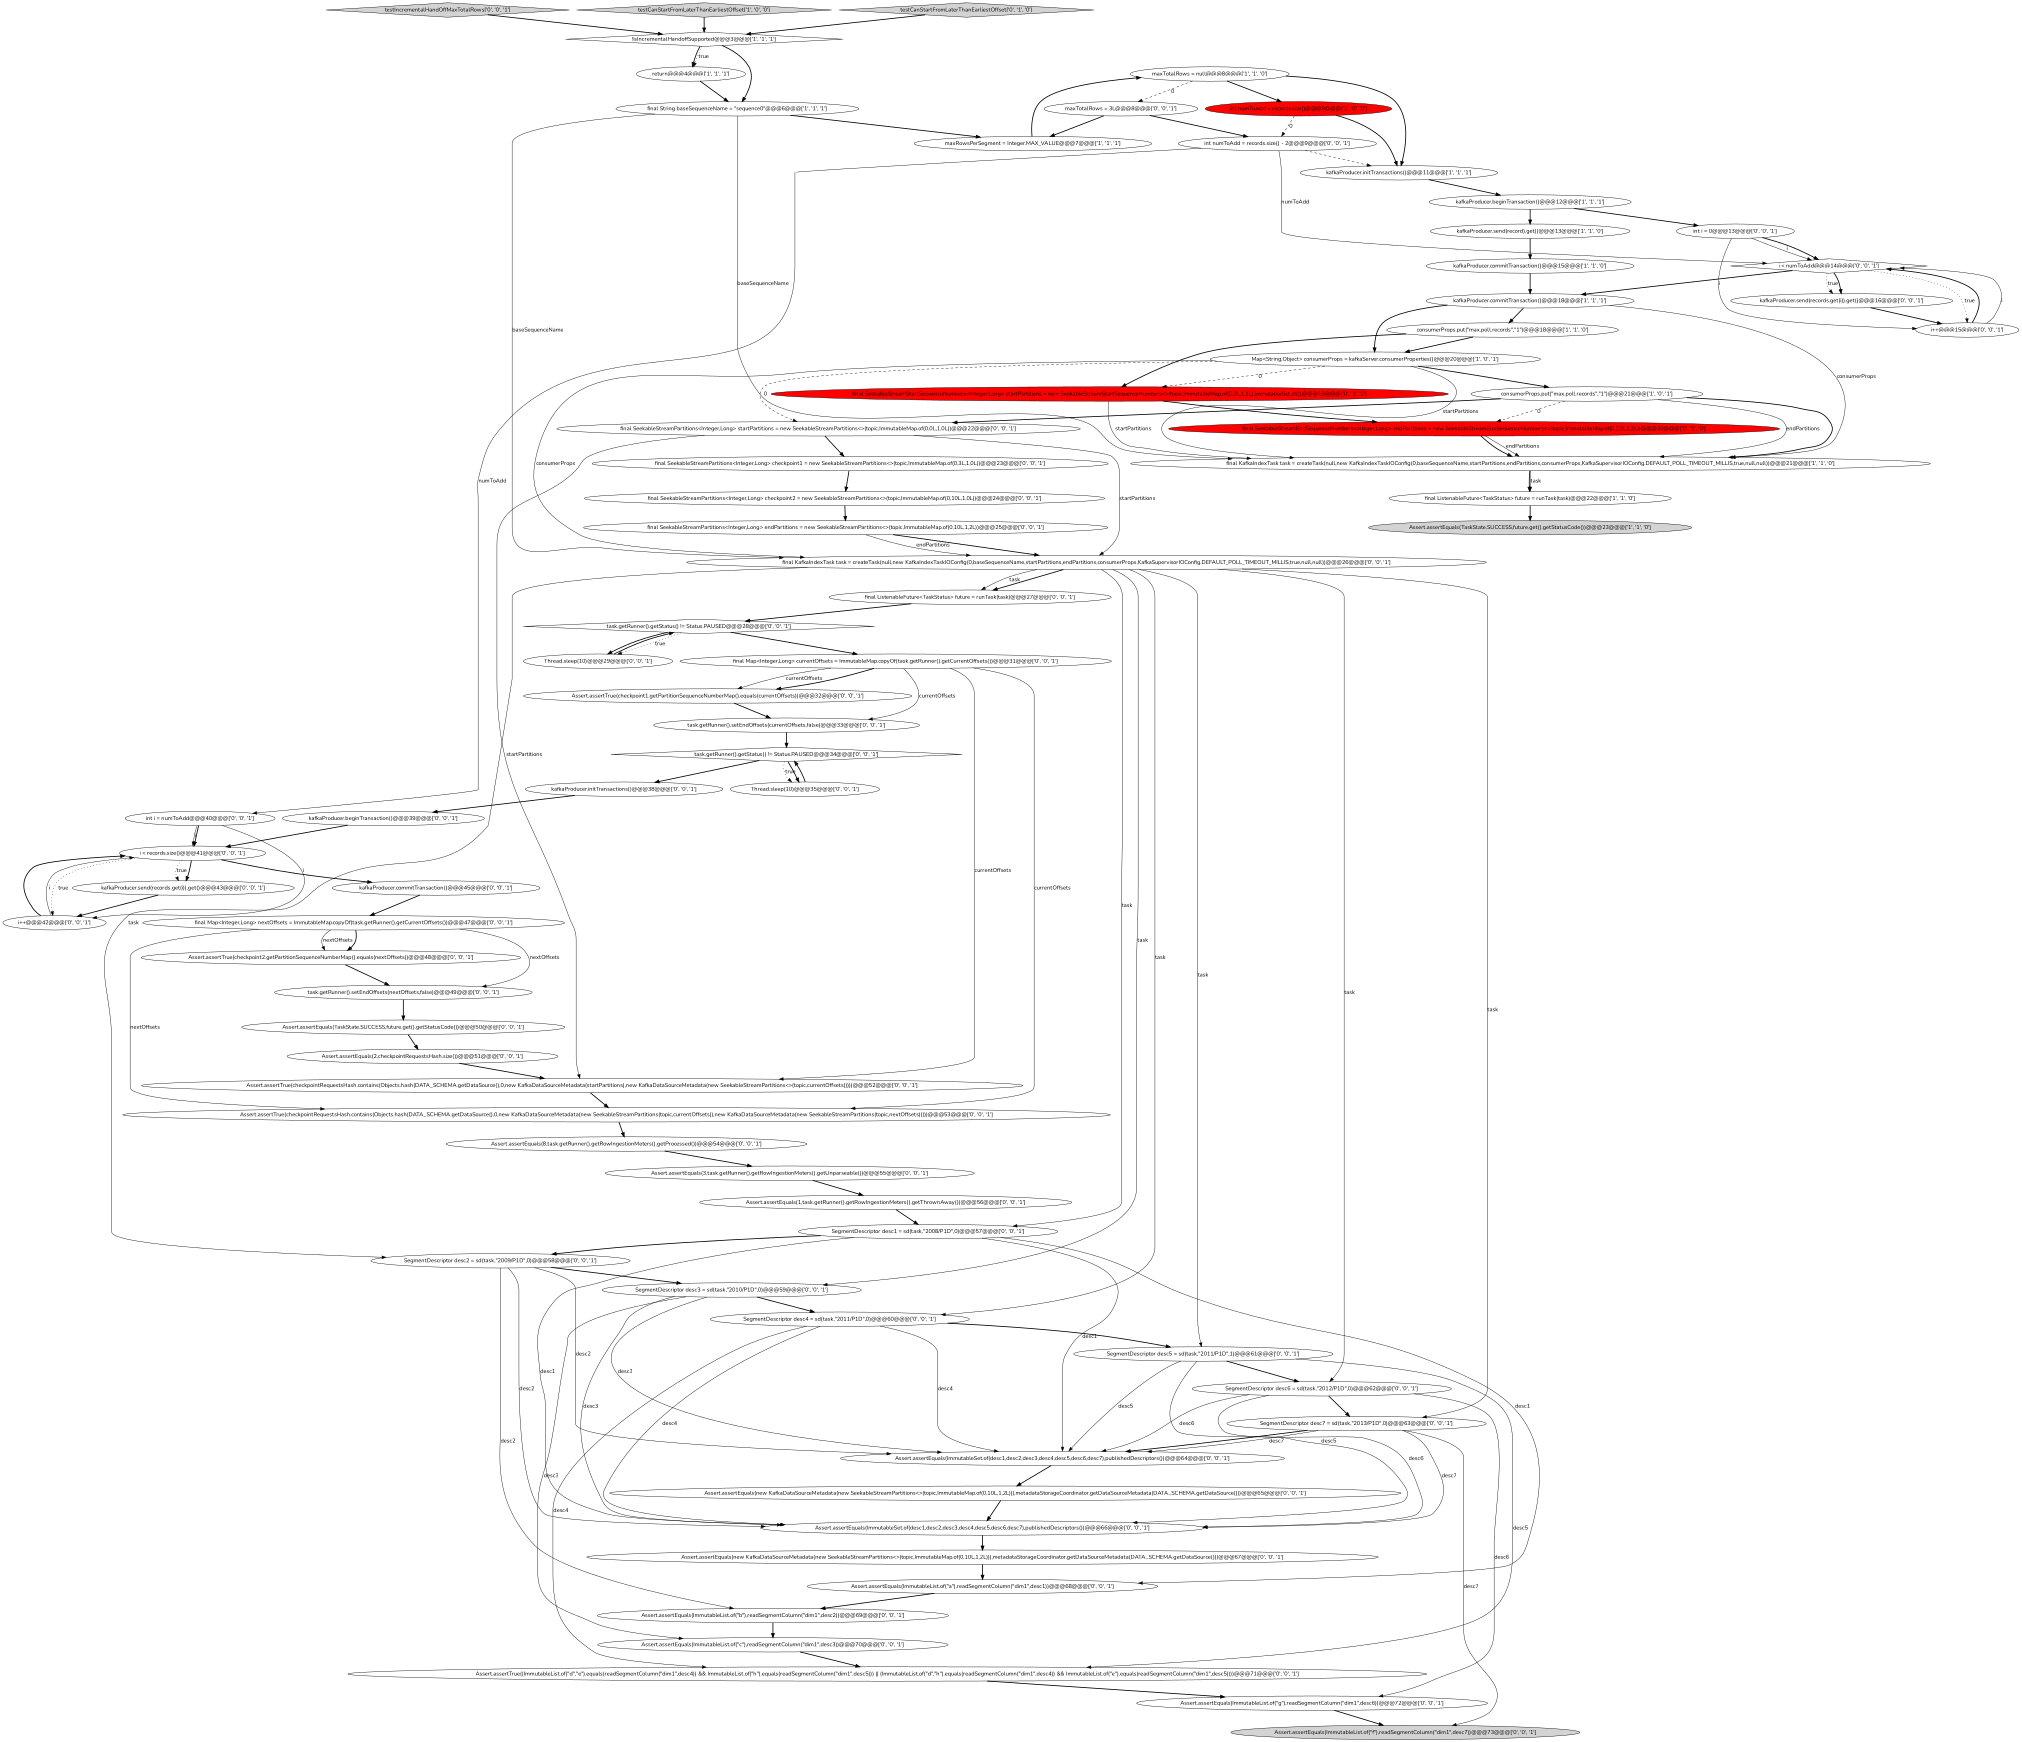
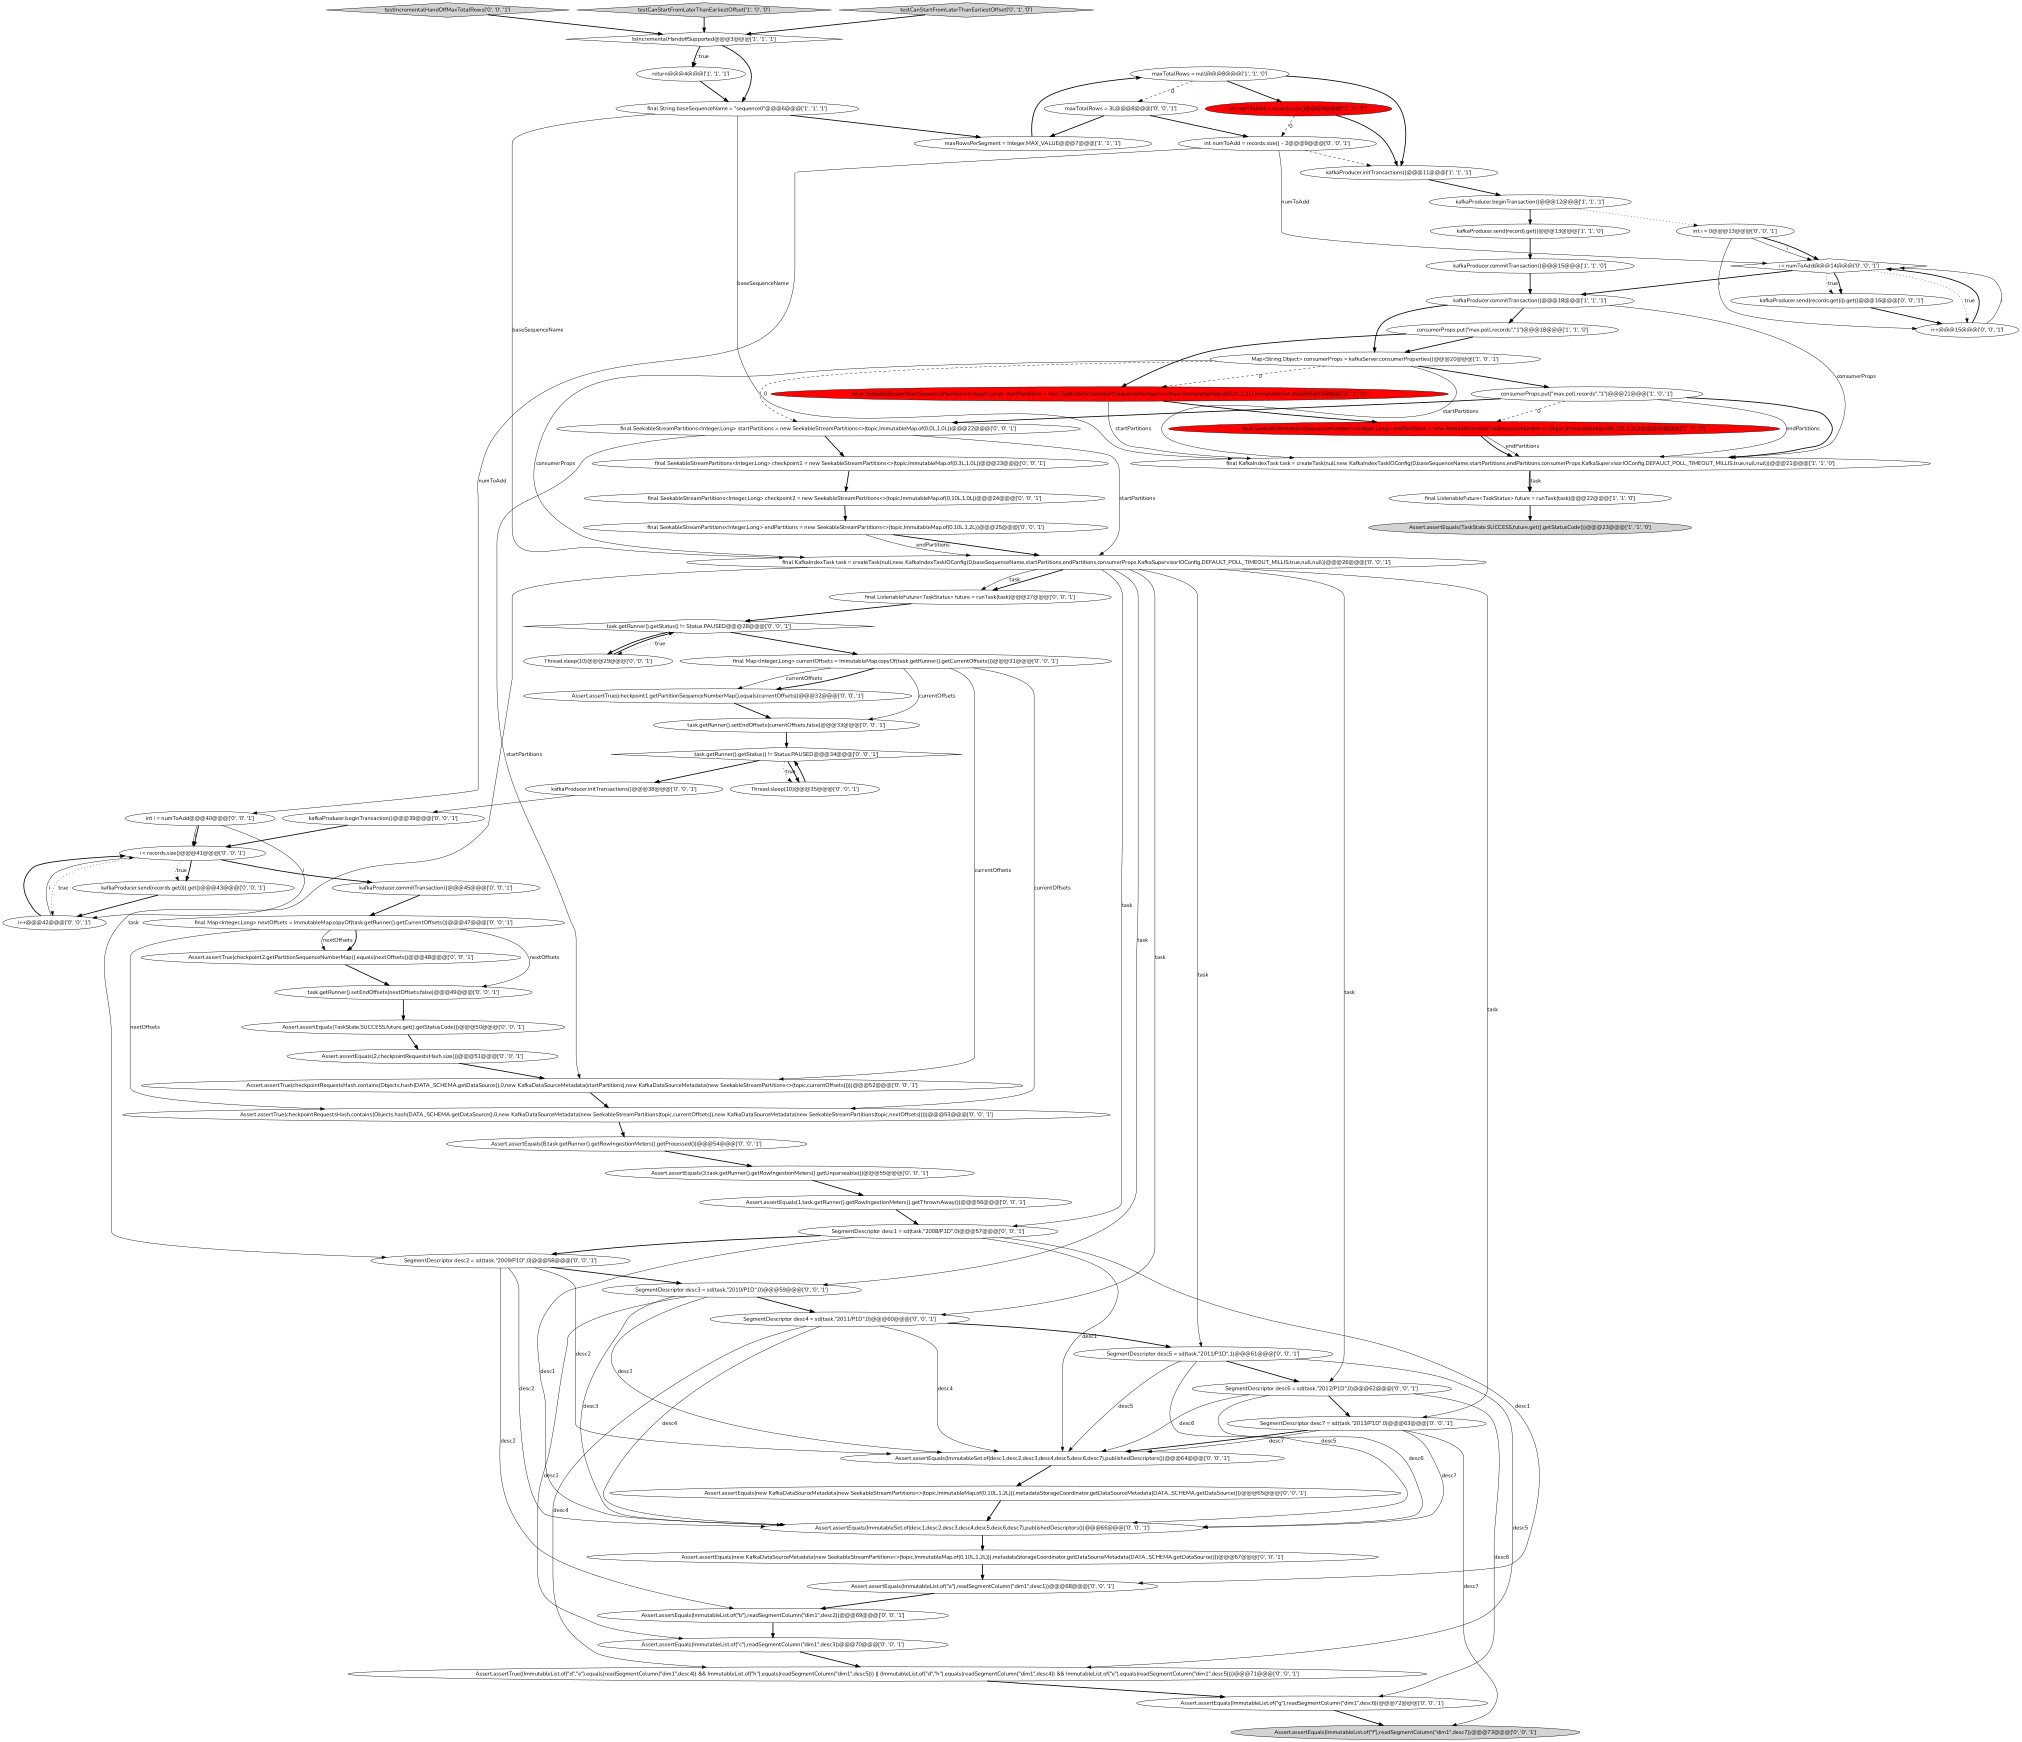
(1634, 217) -> (1634, 217)
(506, 804) -> (506, 804)
